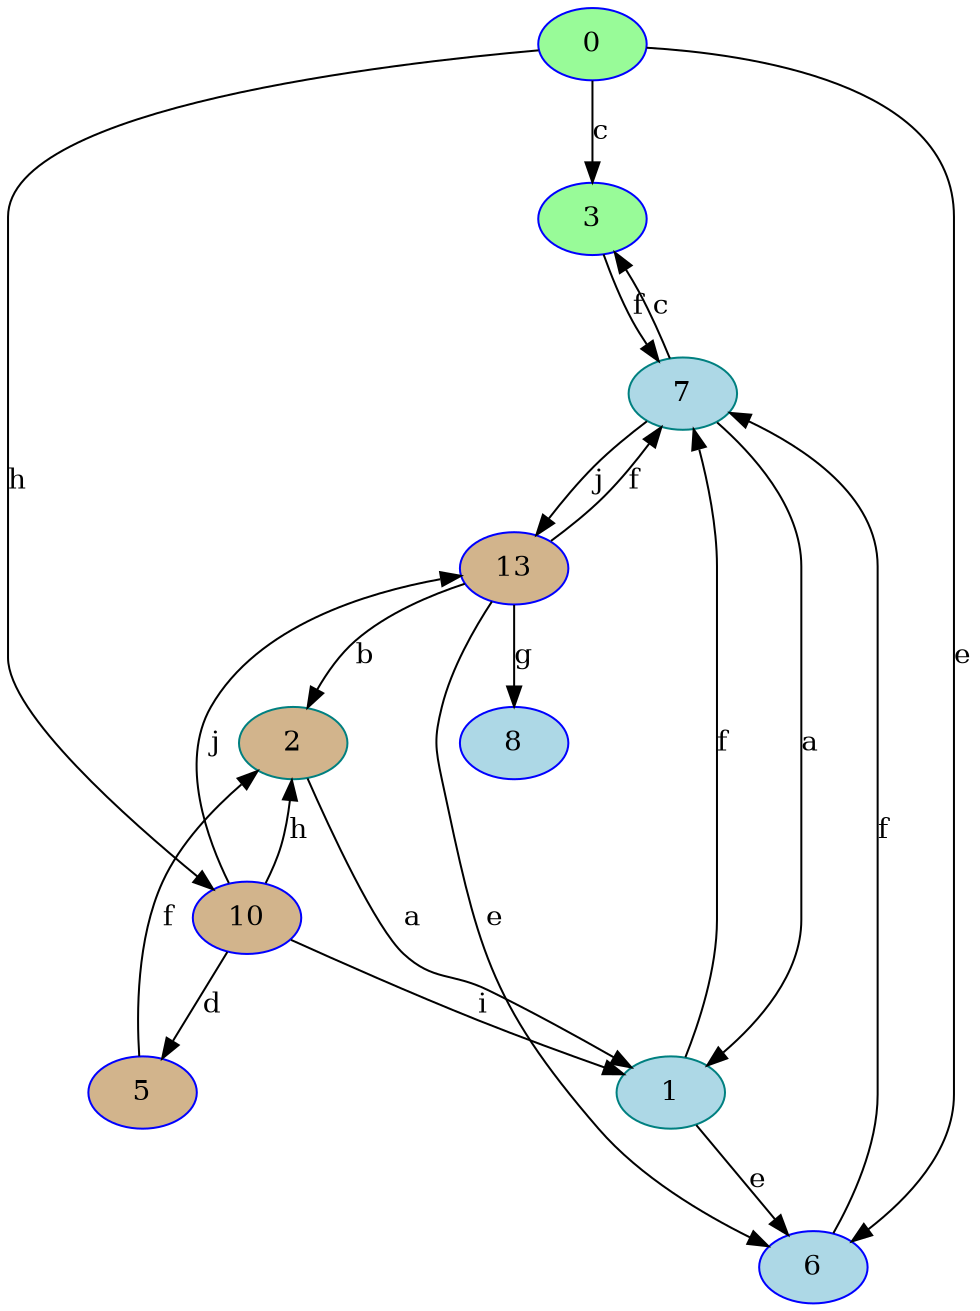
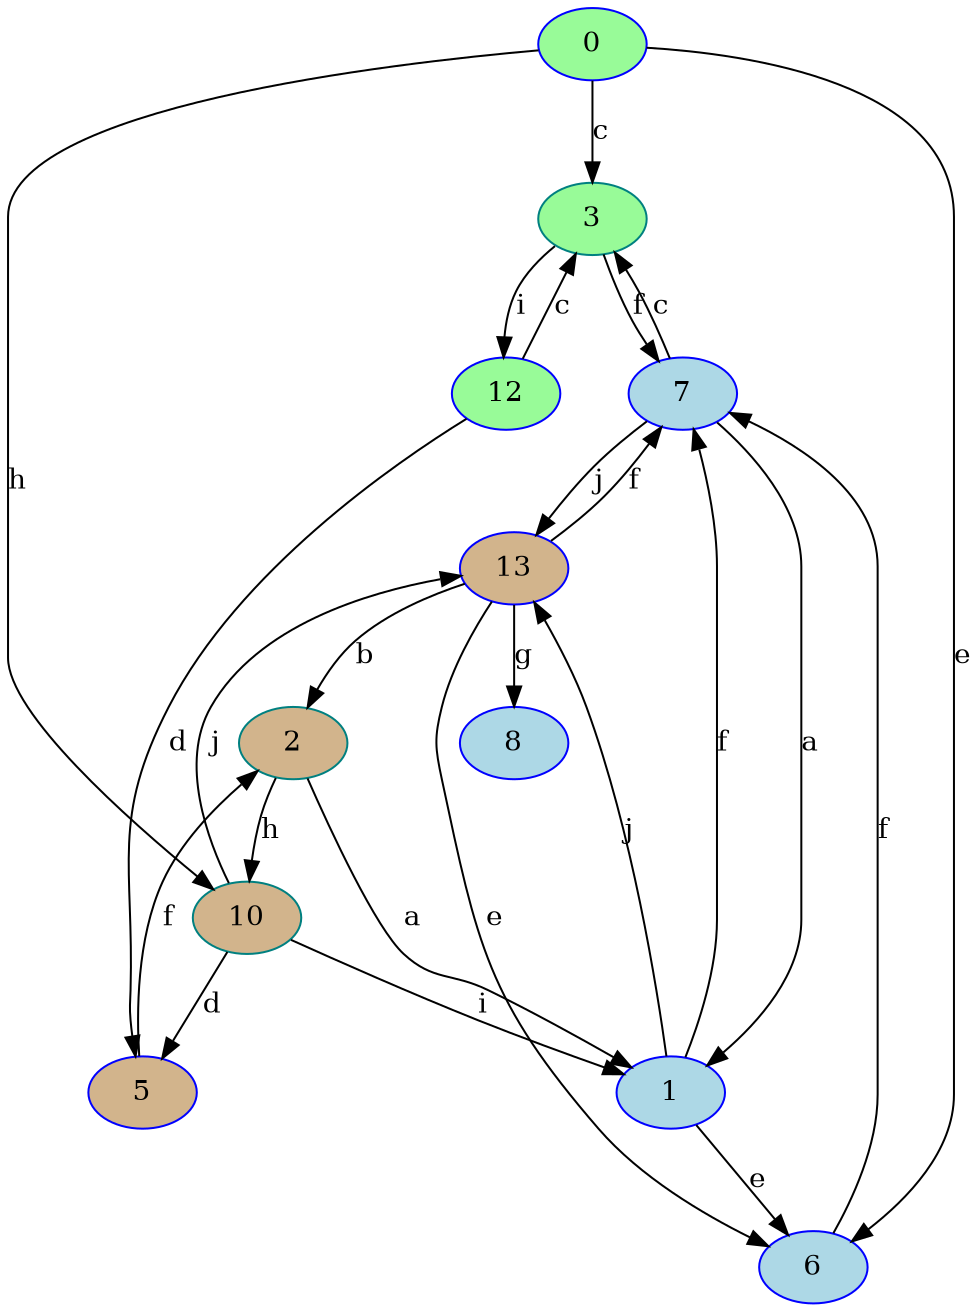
(592, 219) -> (592, 219)
none -> (506, 394)
(683, 394) -> (683, 394)
none -> (624, 833)
(282, 843) -> (260, 818)
(247, 918) -> (247, 918)
(671, 1093) -> (671, 1093)
